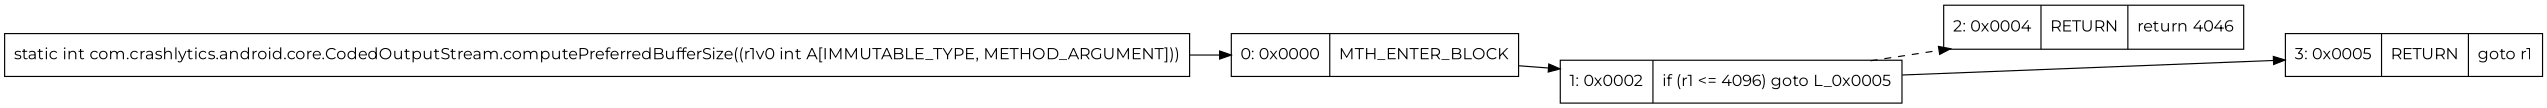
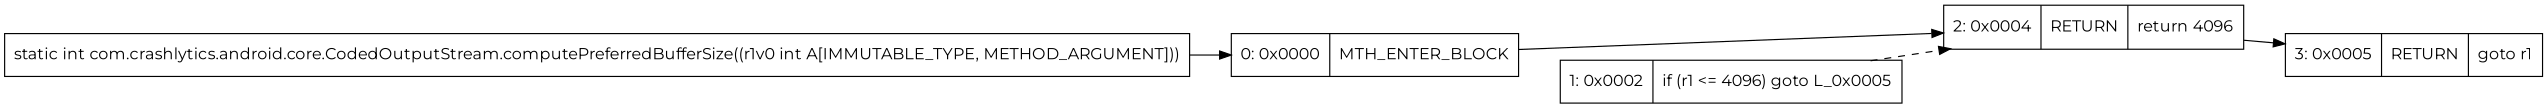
(2186, 27) -> (2185, 27)
(1534, 67) -> (1725, 41)
(2088, 68) -> (2259, 42)
